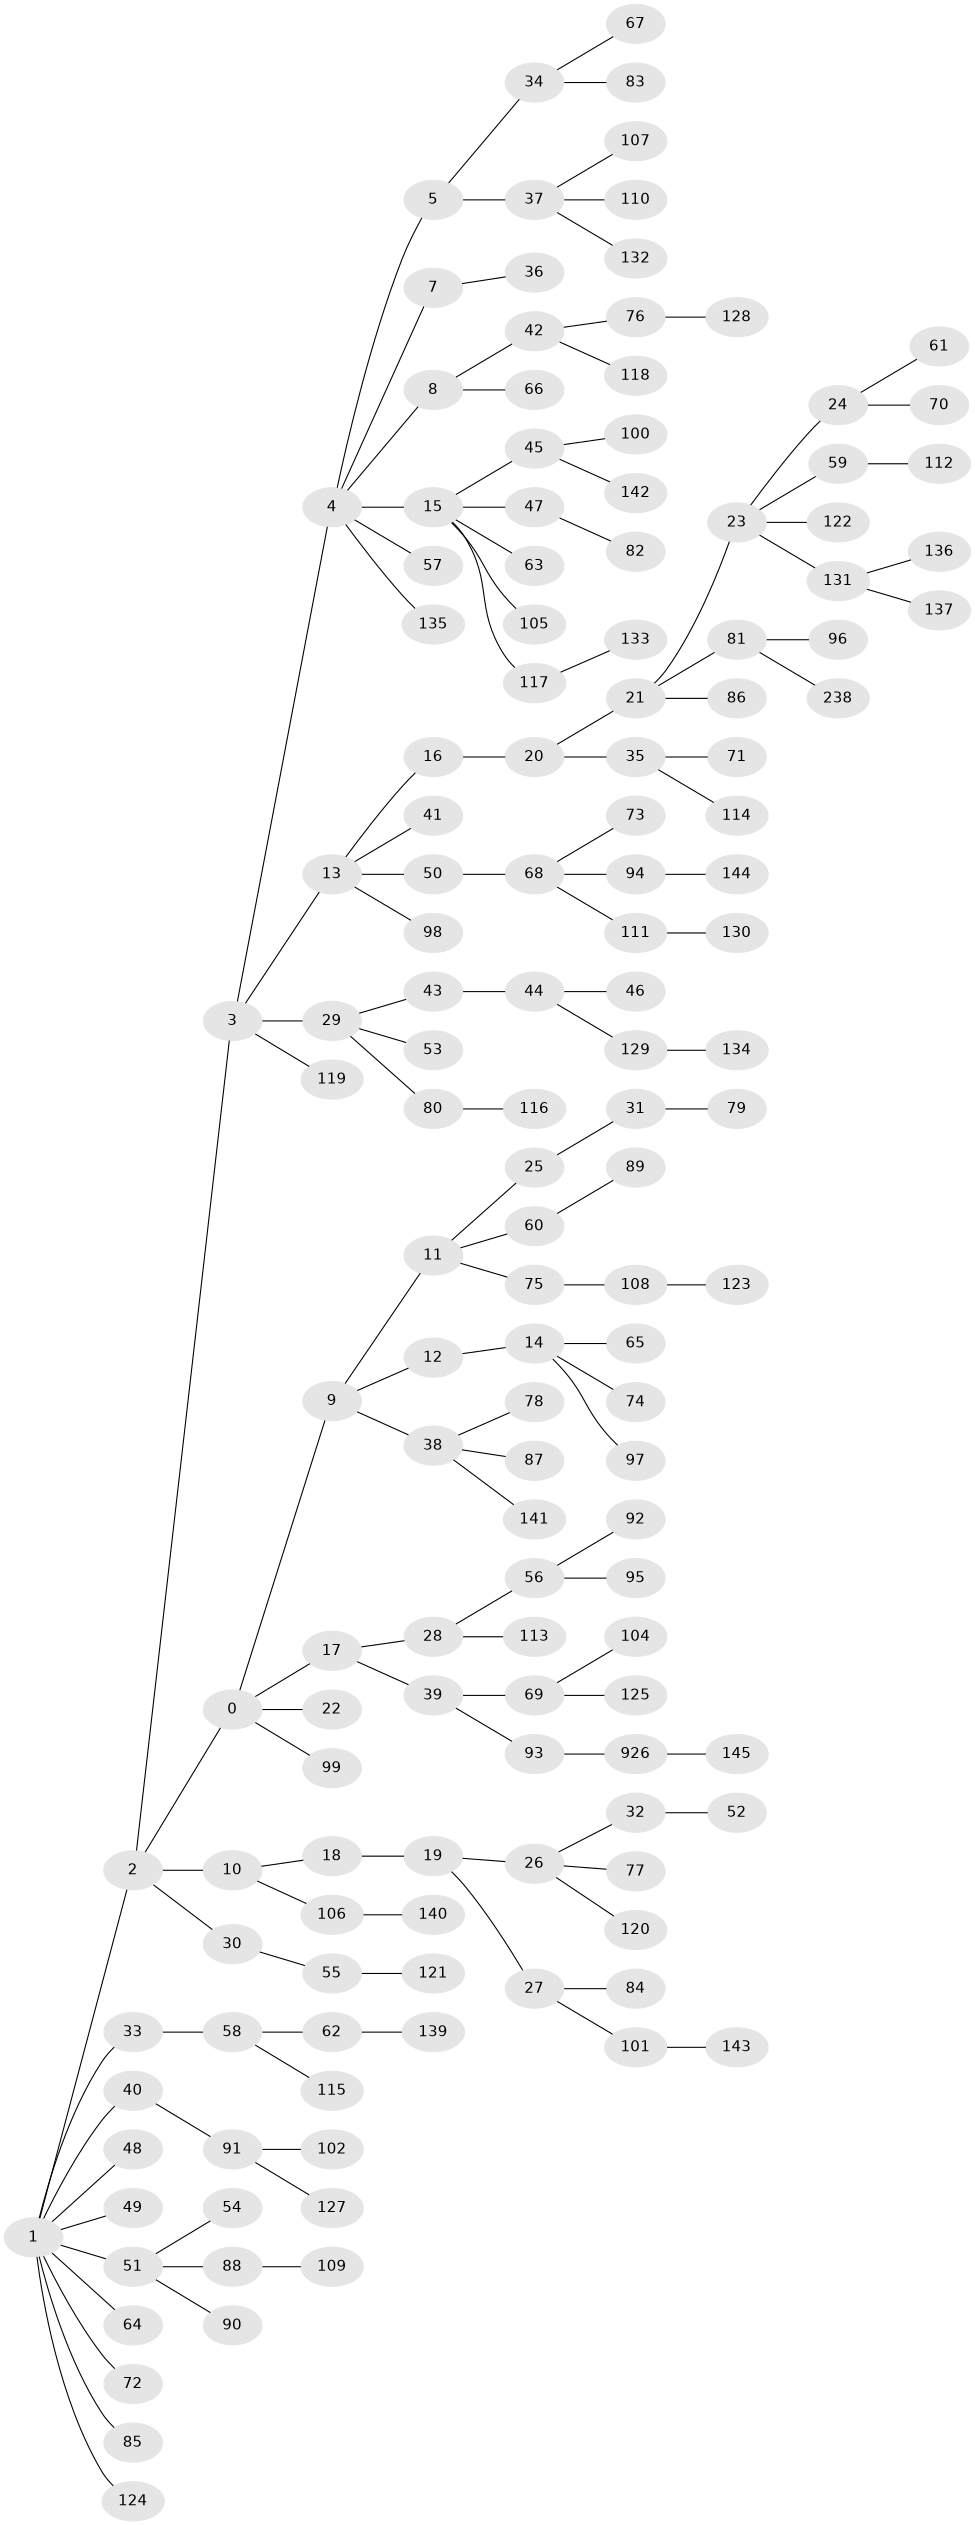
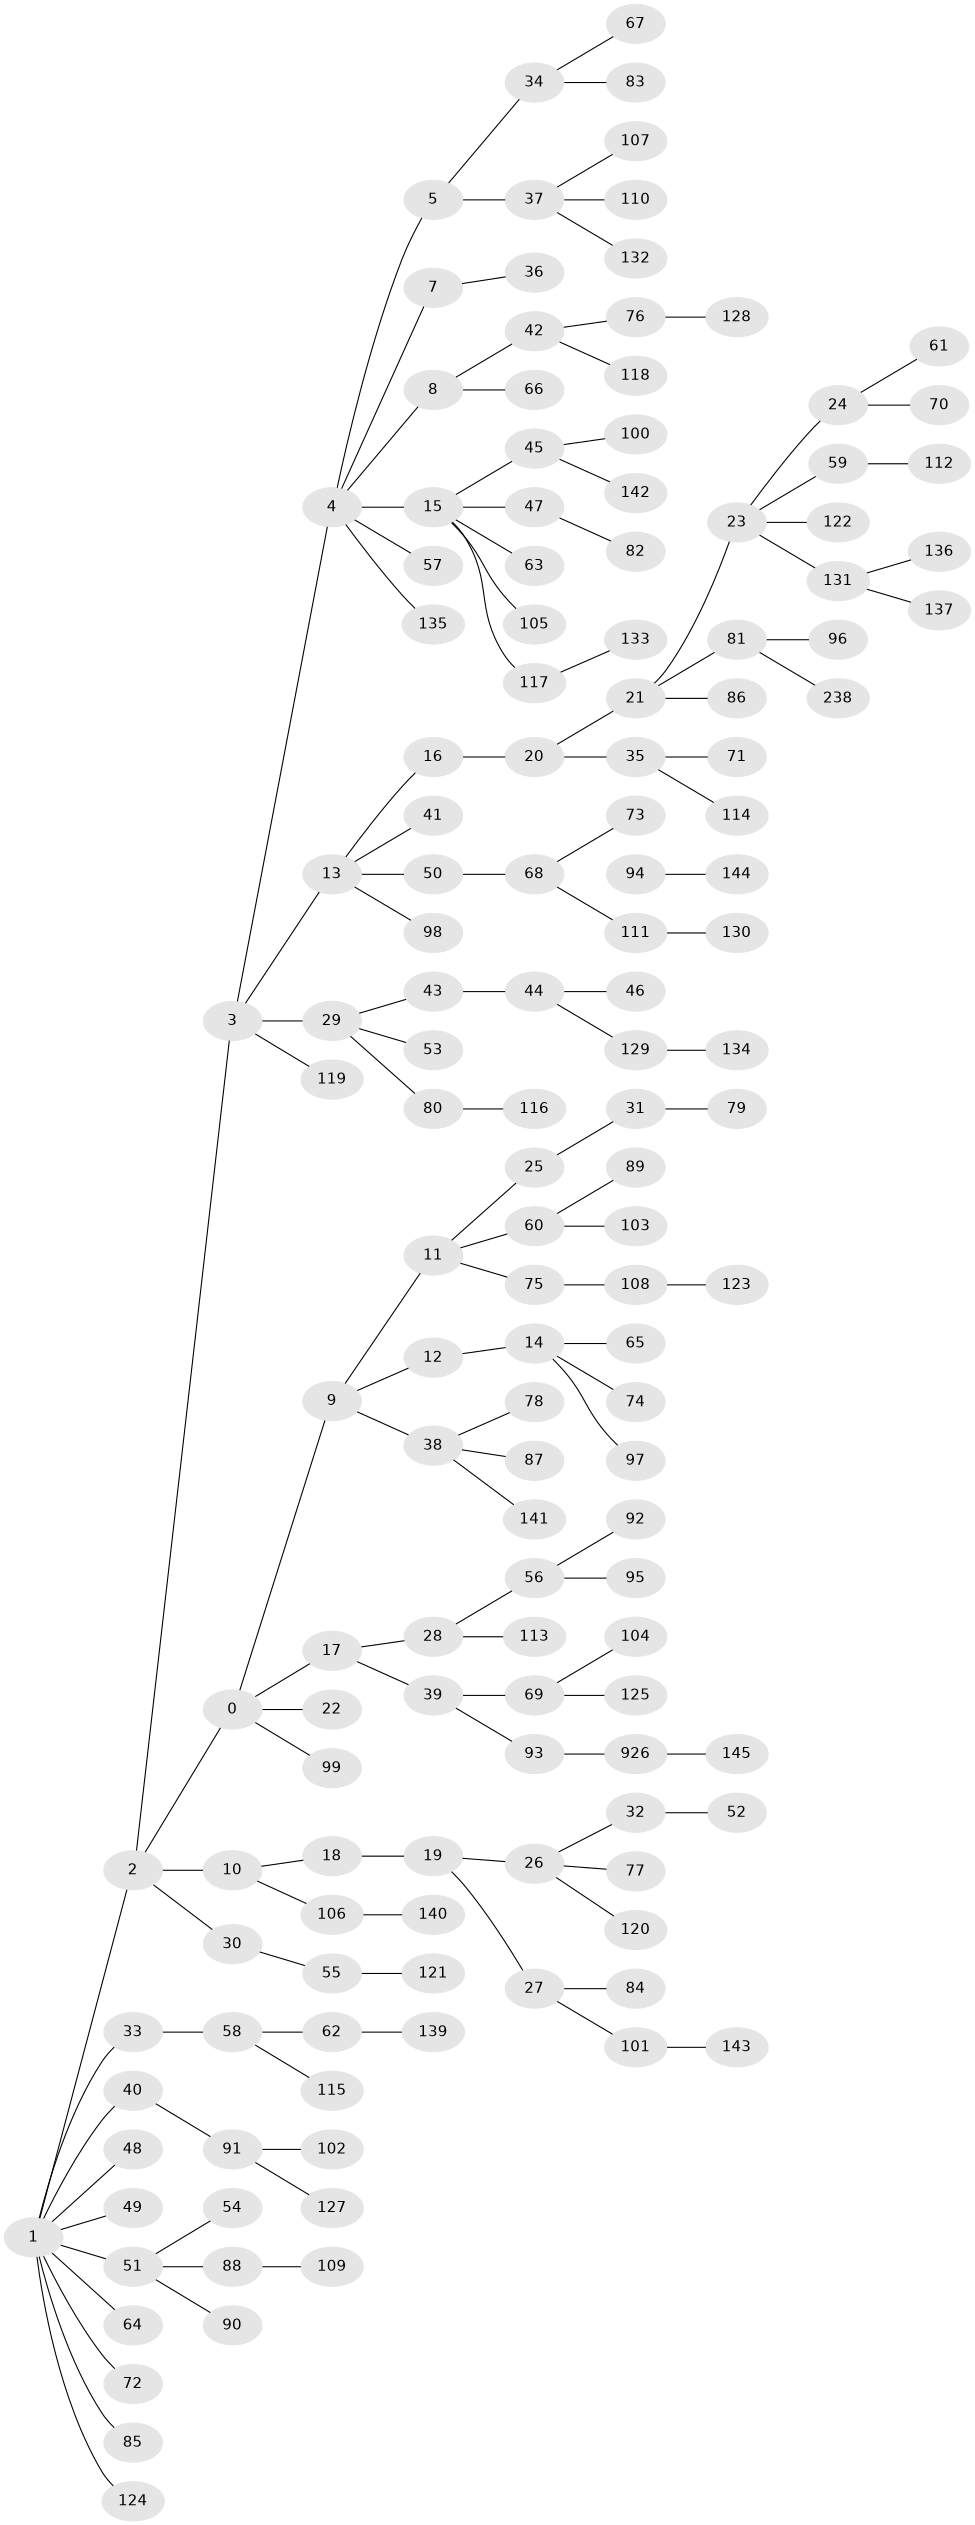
(585, 874) -> none
none -> (636, 1226)
